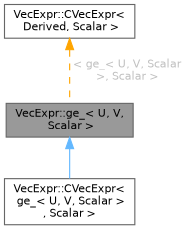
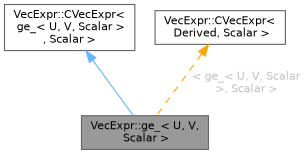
(70, 164) -> (113, 88)
